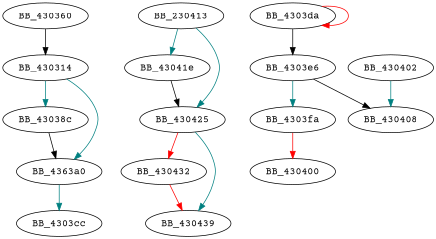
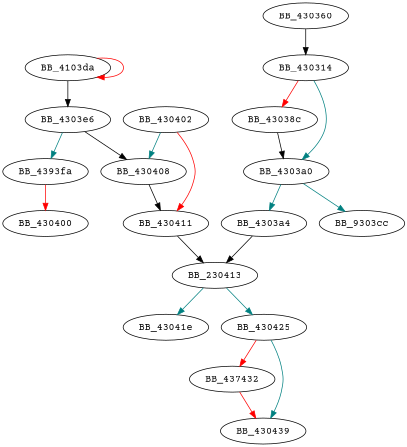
(293, 16) -> (68, 68)
(46, 90) -> (292, 91)
(174, 90) -> none
(293, 120) -> (46, 172)
(59, 172) -> (286, 172)
(164, 172) -> (232, 379)
(59, 223) -> (362, 223)
none -> (166, 223)
none -> (264, 223)
